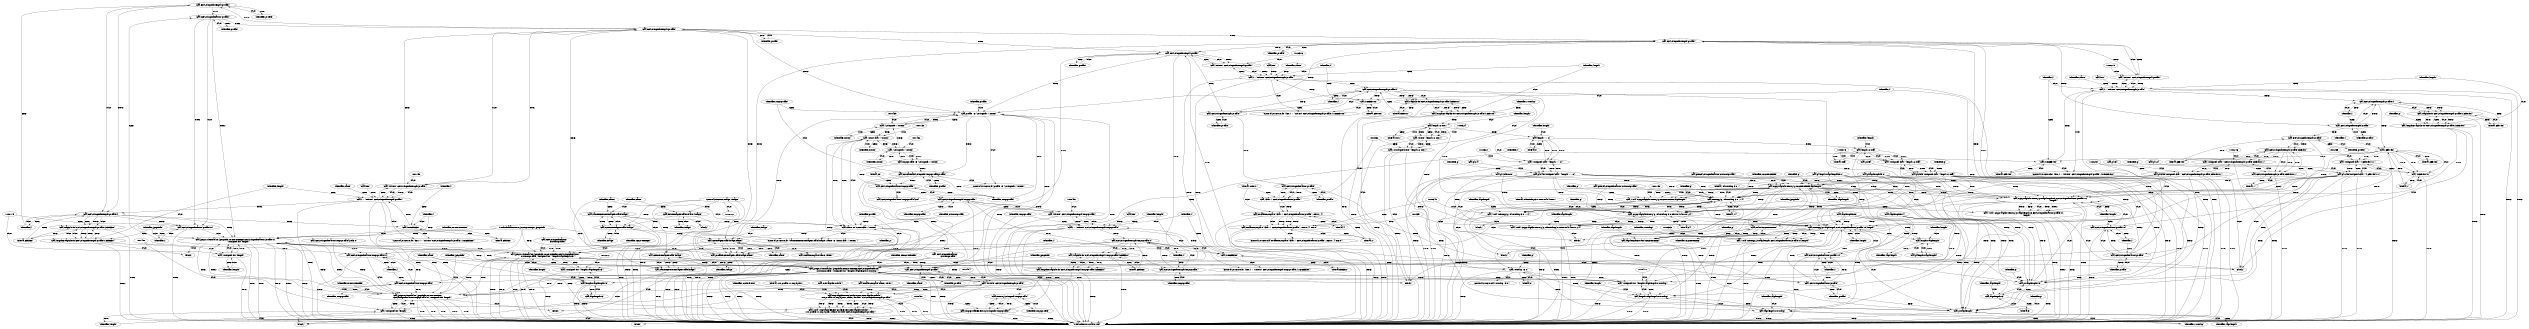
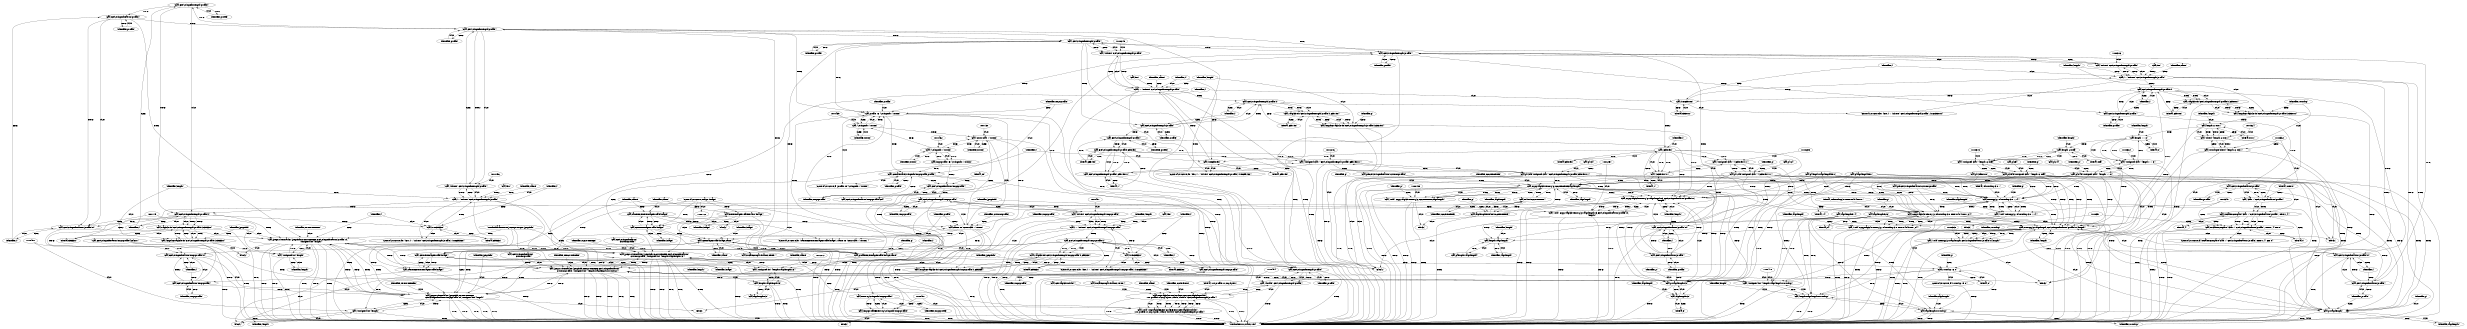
(1834, 221) -> (1616, 223)
